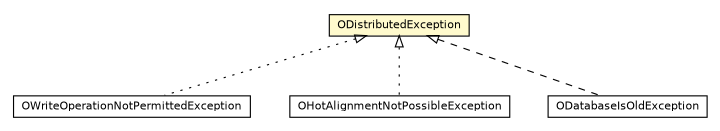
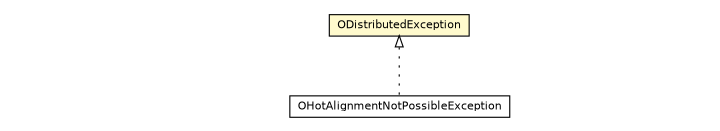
(132, 106) -> none
(627, 106) -> none
